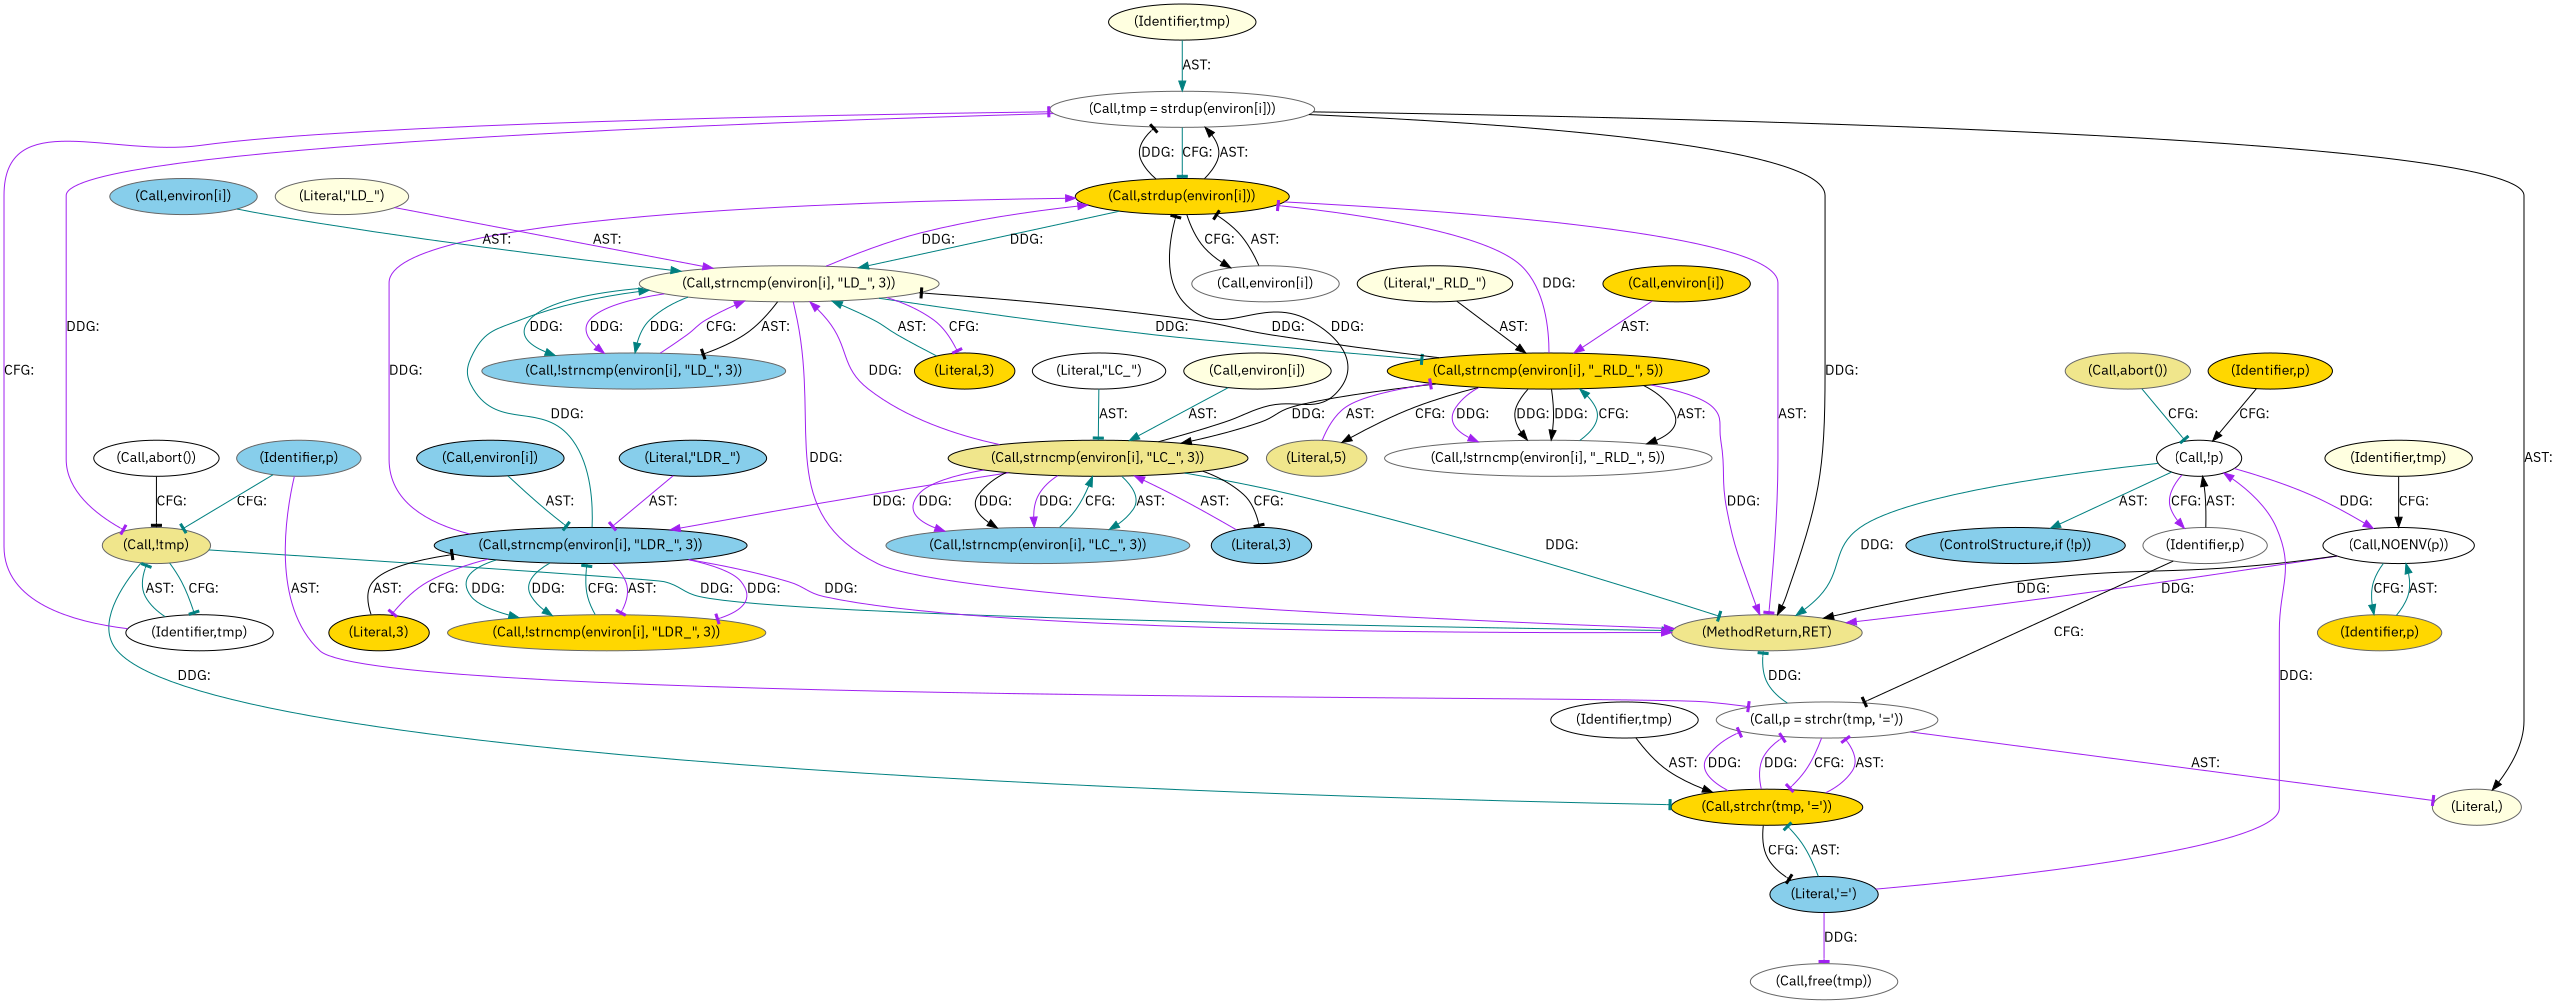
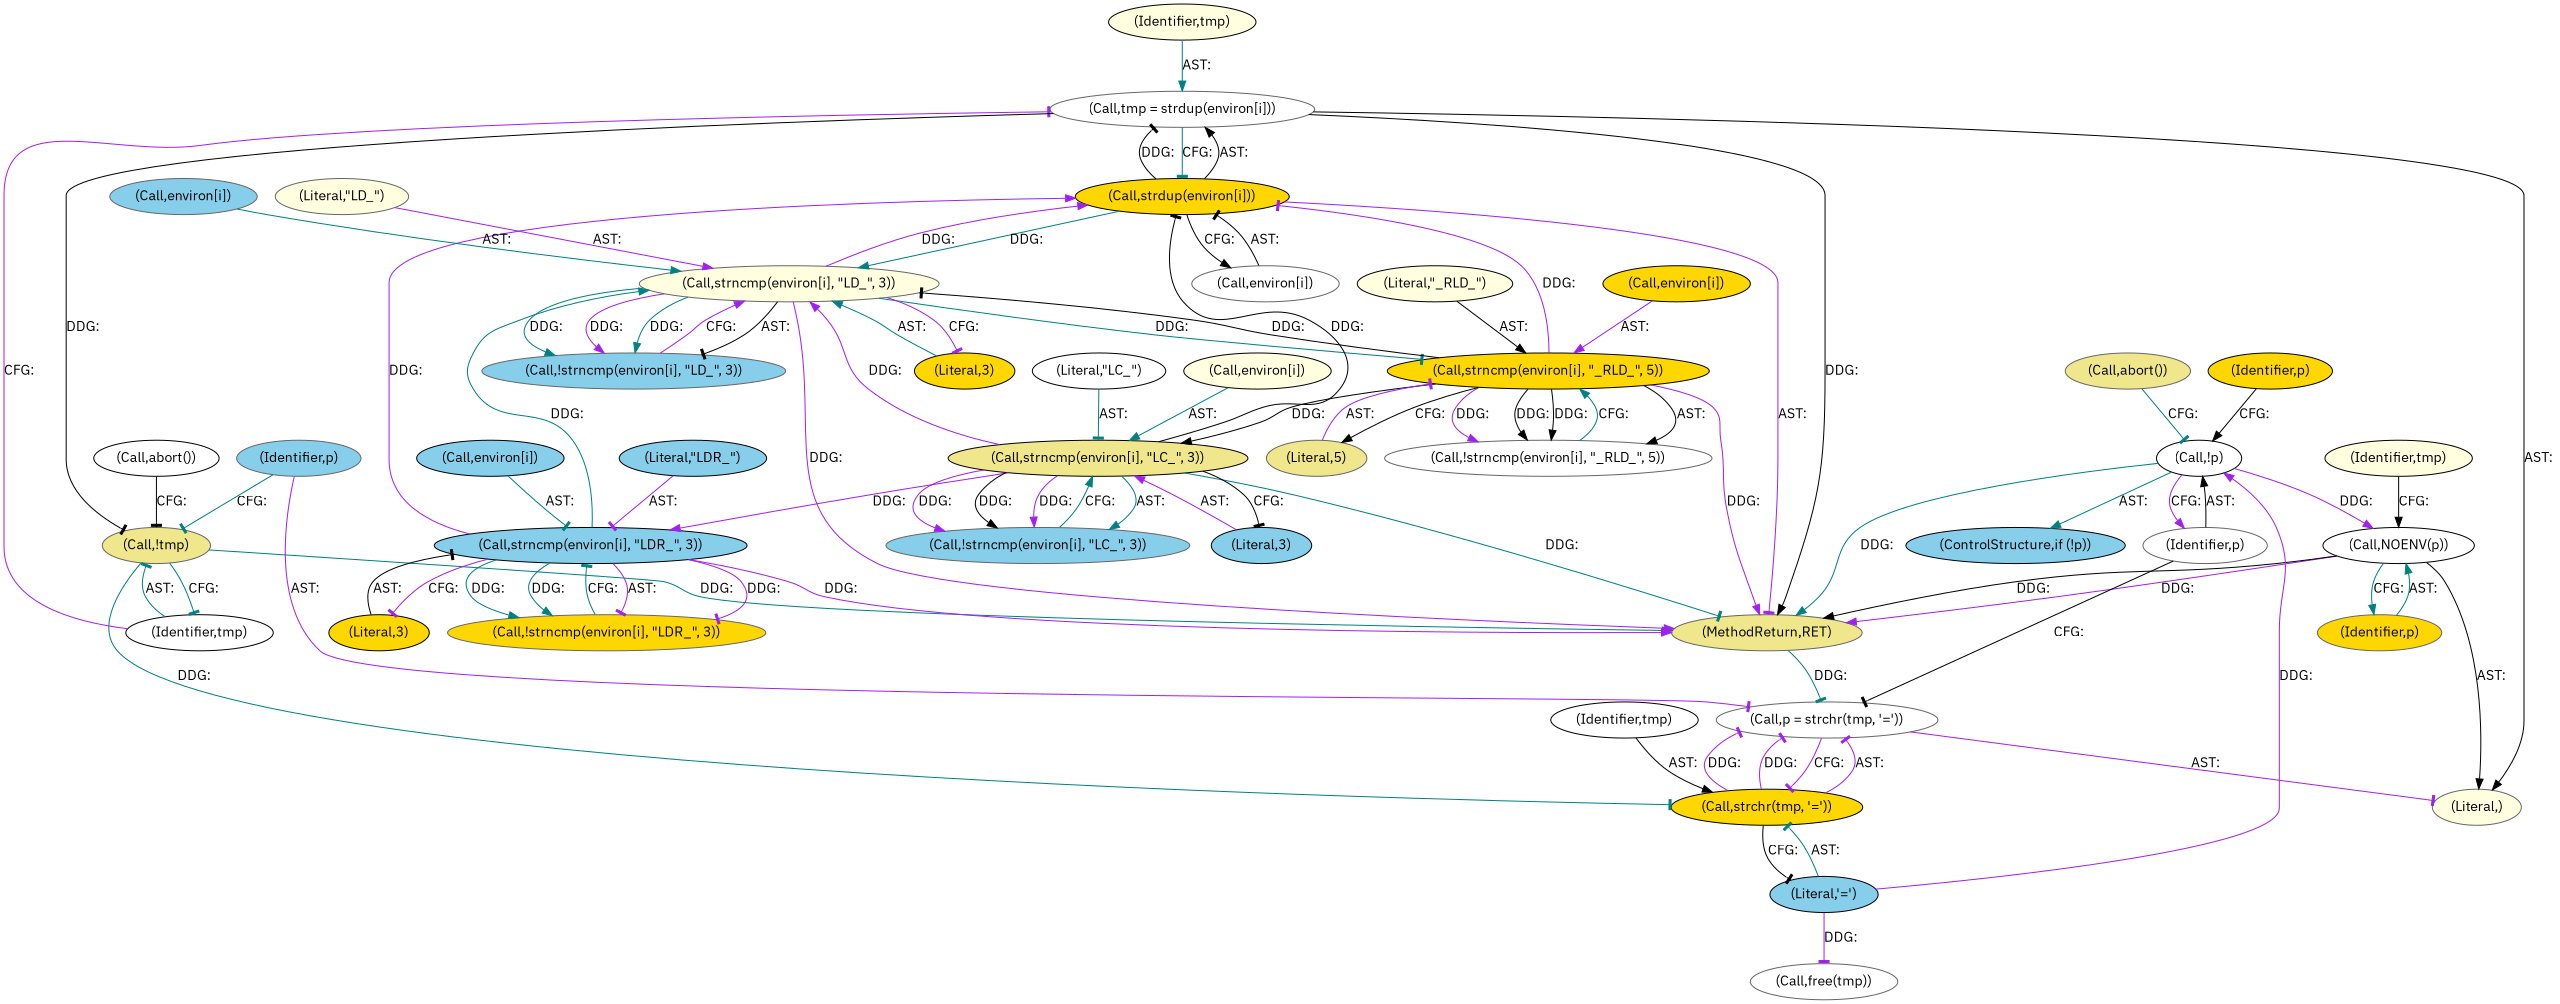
(379, 144) -> (379, 144)
none -> (2474, 664)
(1768, 683) -> (1807, 672)
